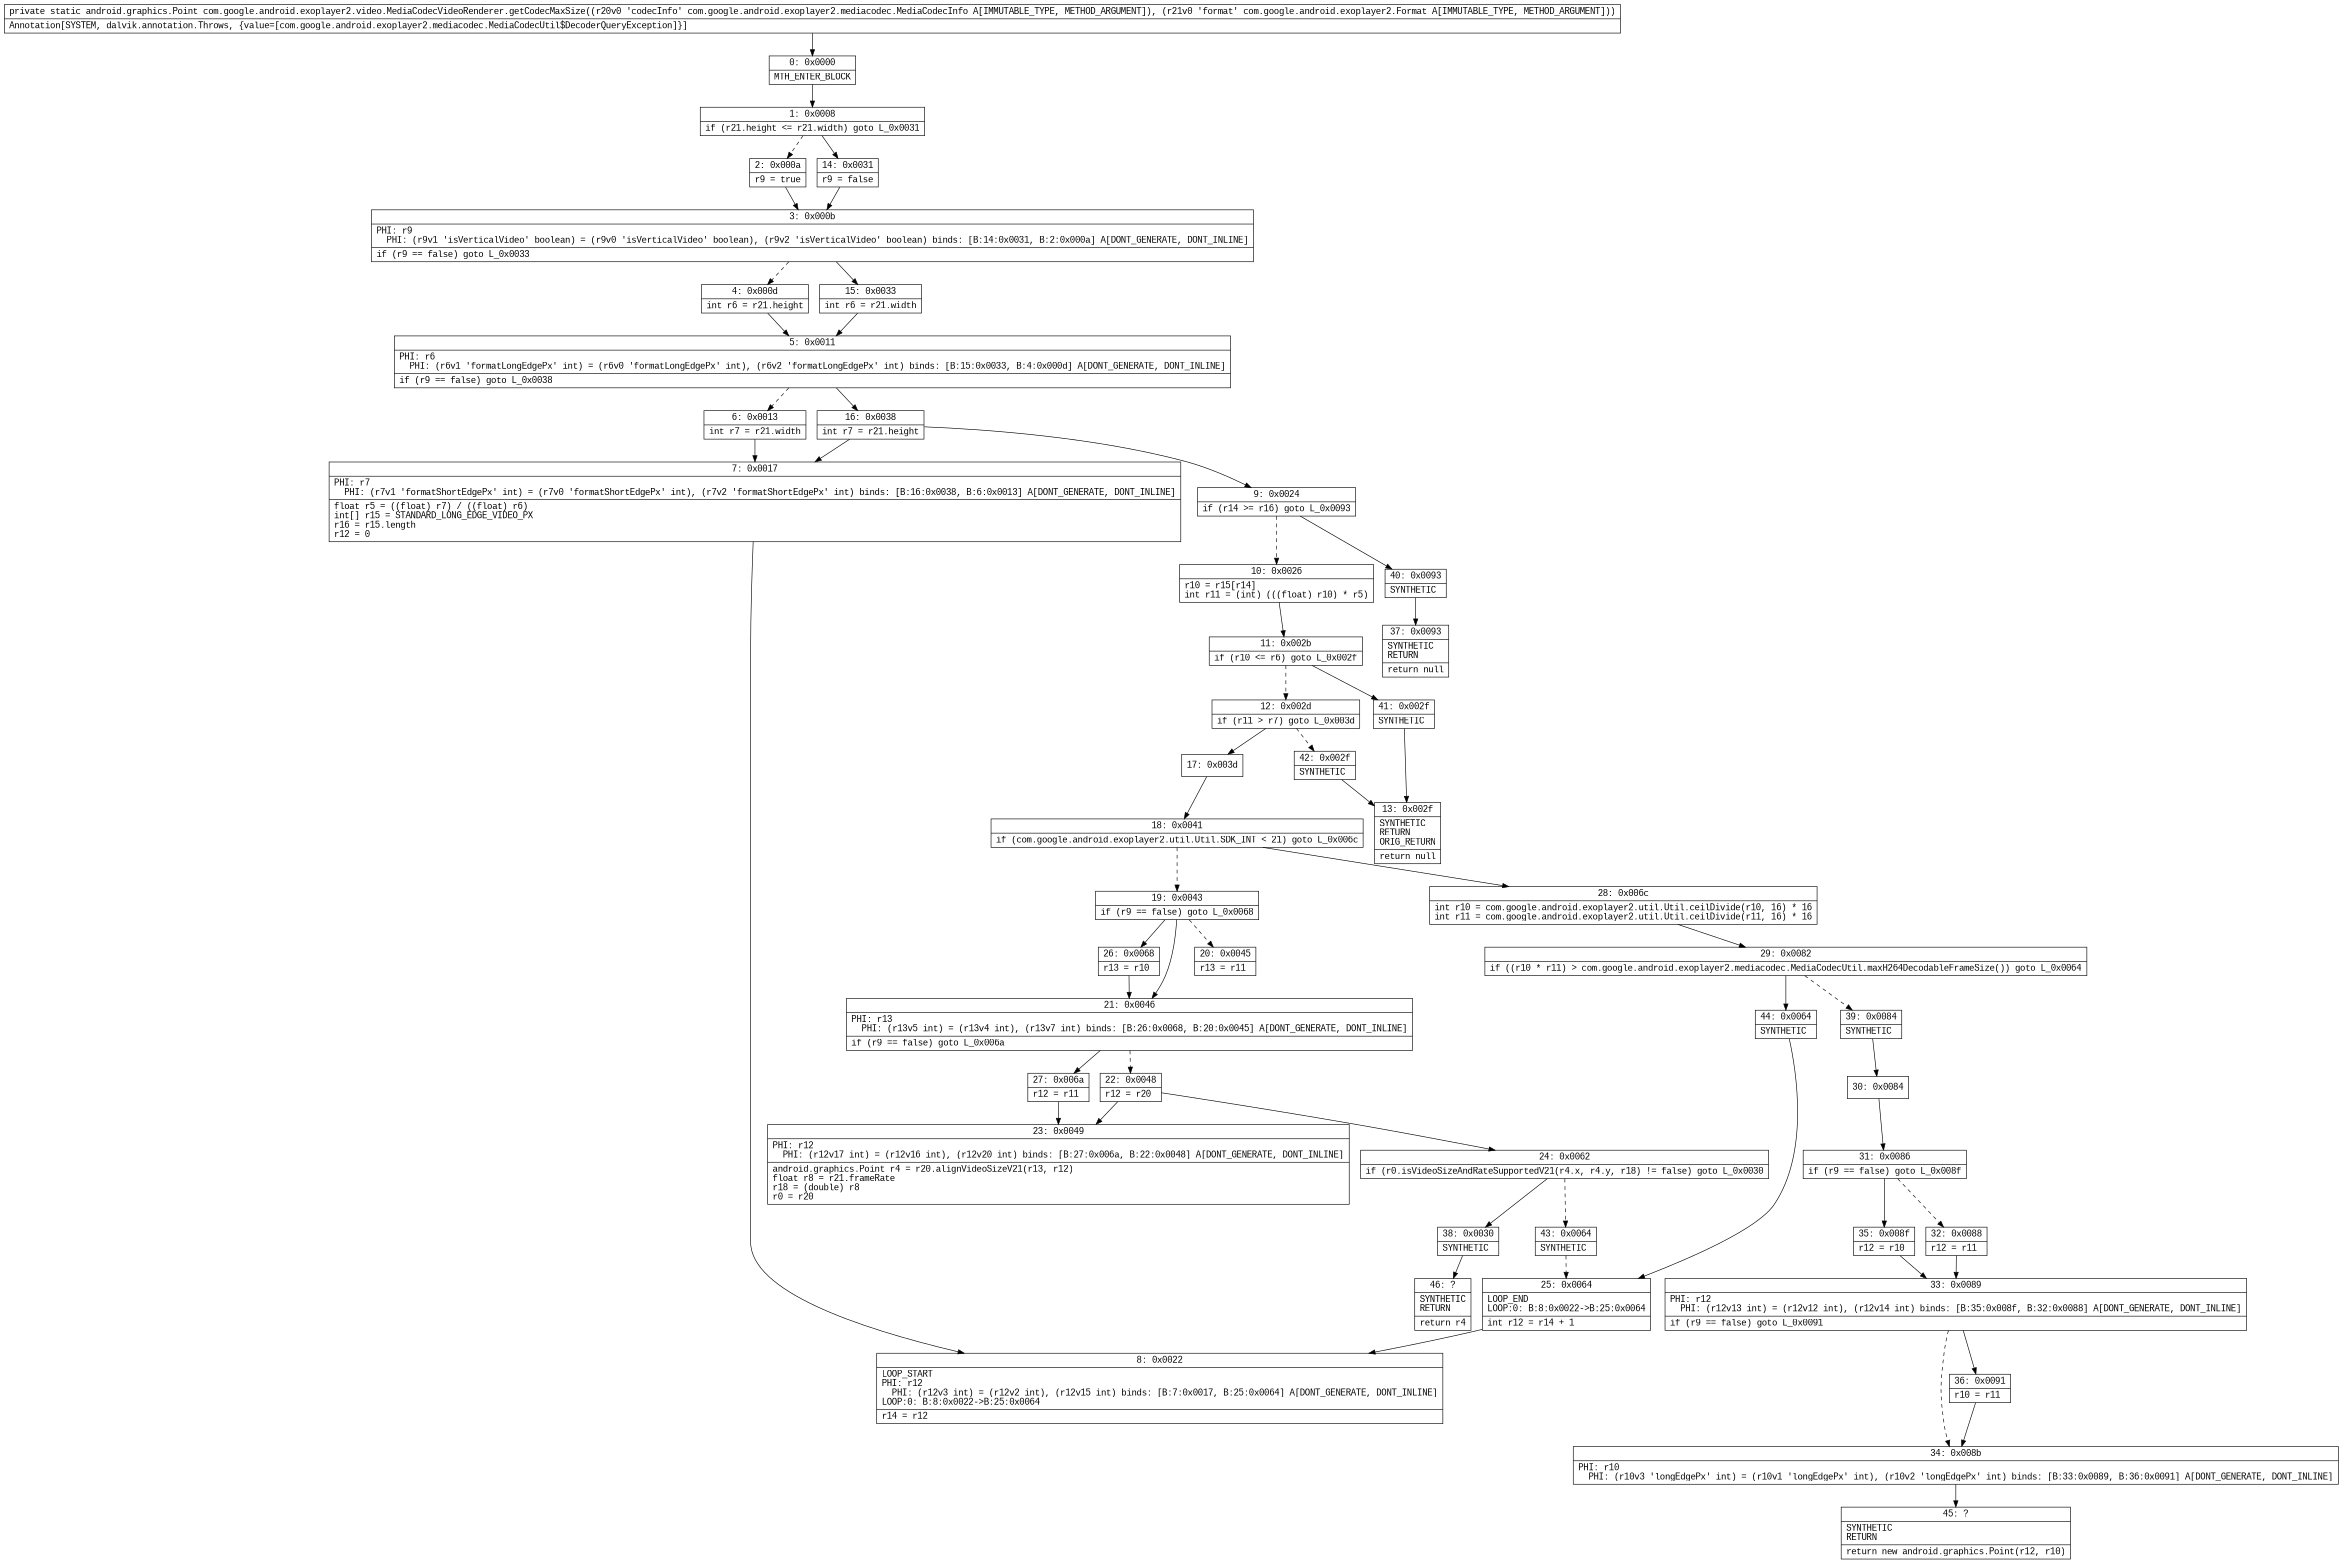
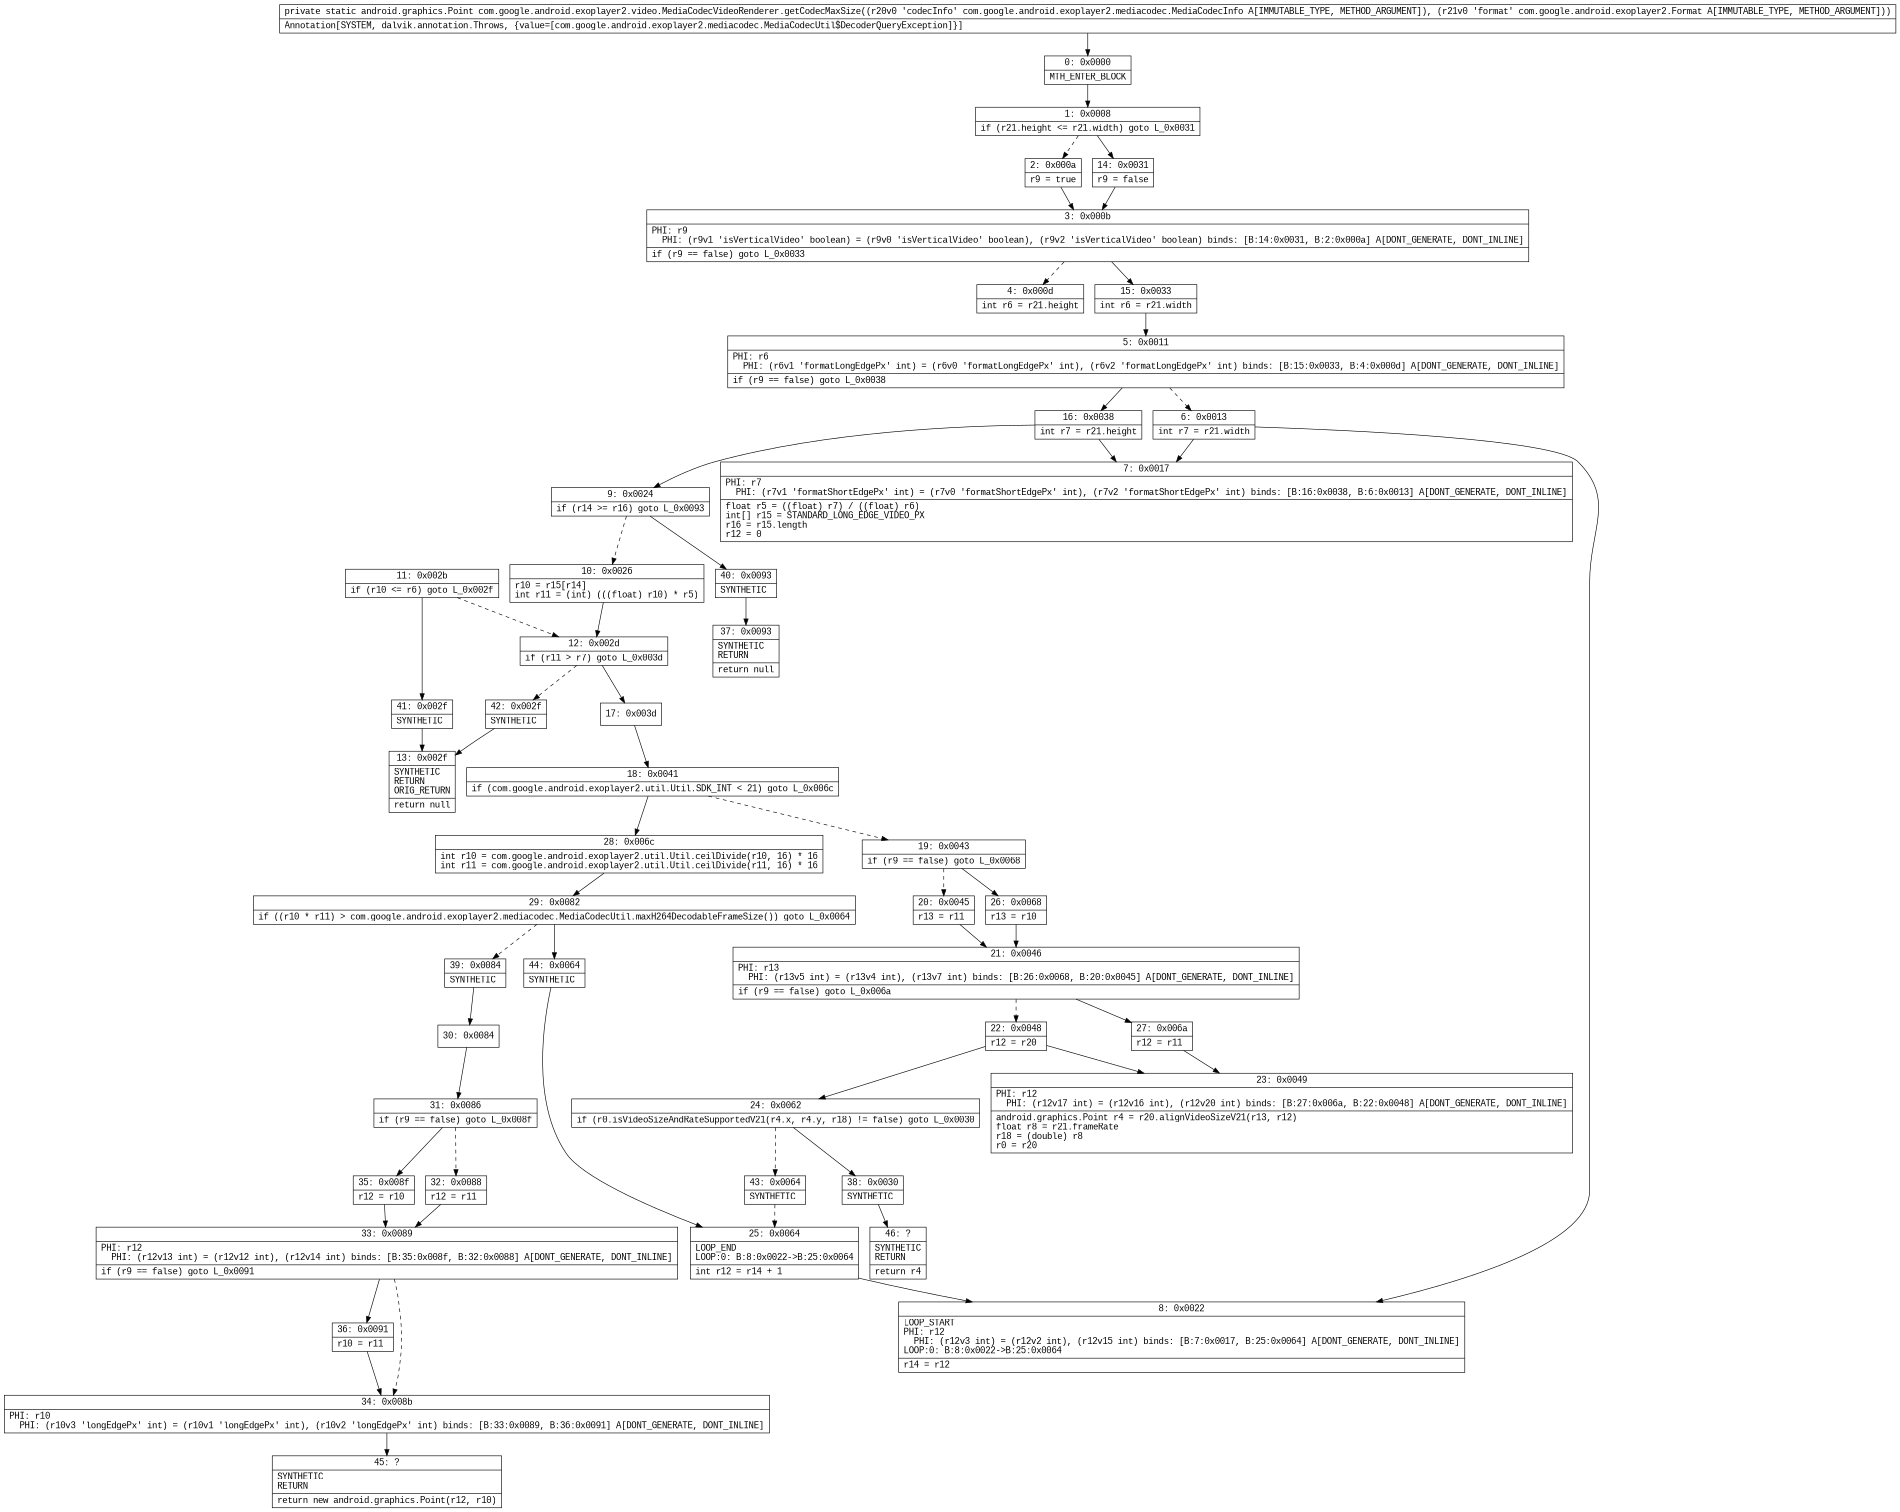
(776, 322) -> none
(1281, 617) -> (601, 617)
(1171, 958) -> (971, 934)
(751, 1014) -> (1590, 782)
